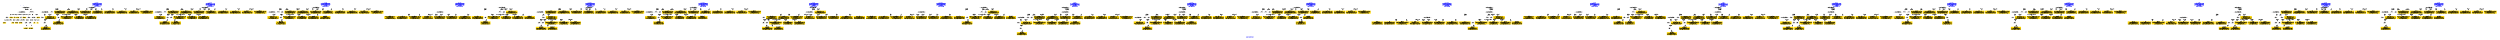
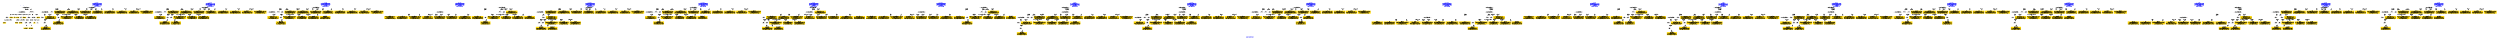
(13, 23) -> none
(38, 23) -> (38, 23)
